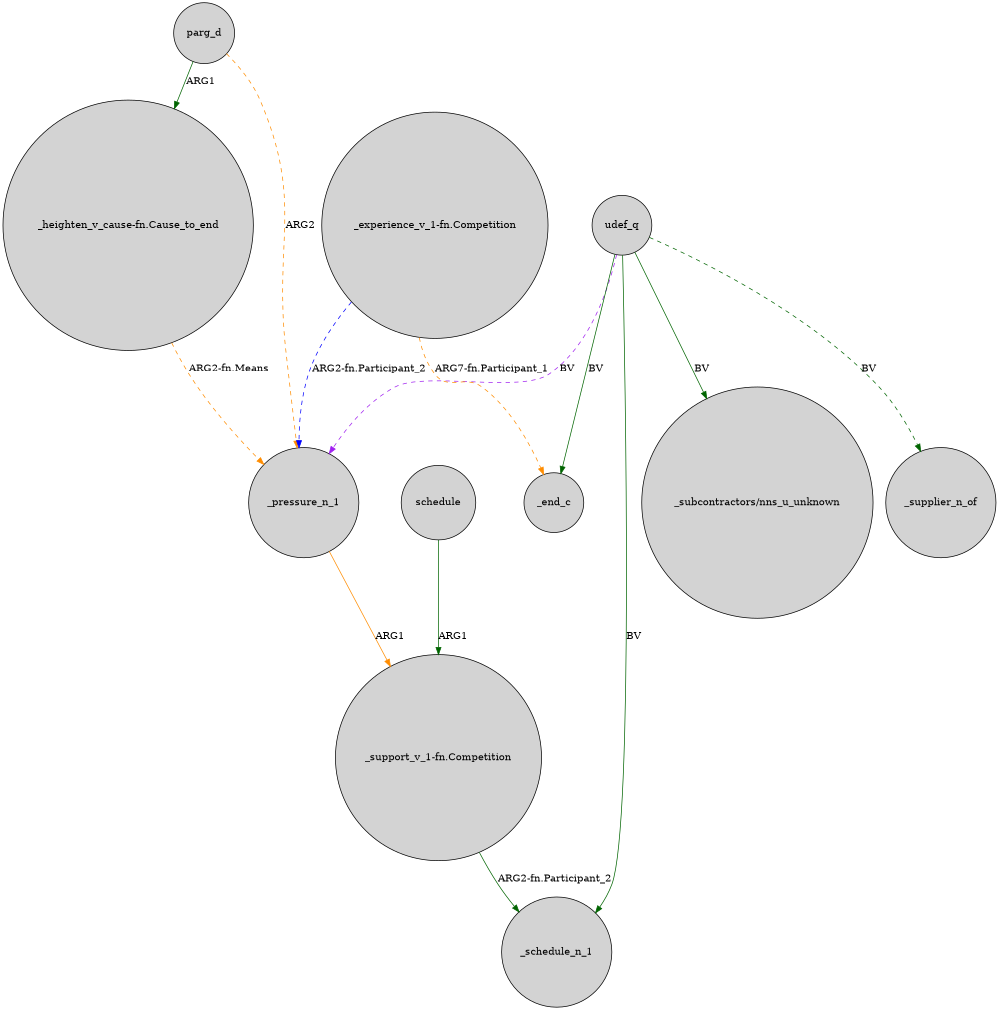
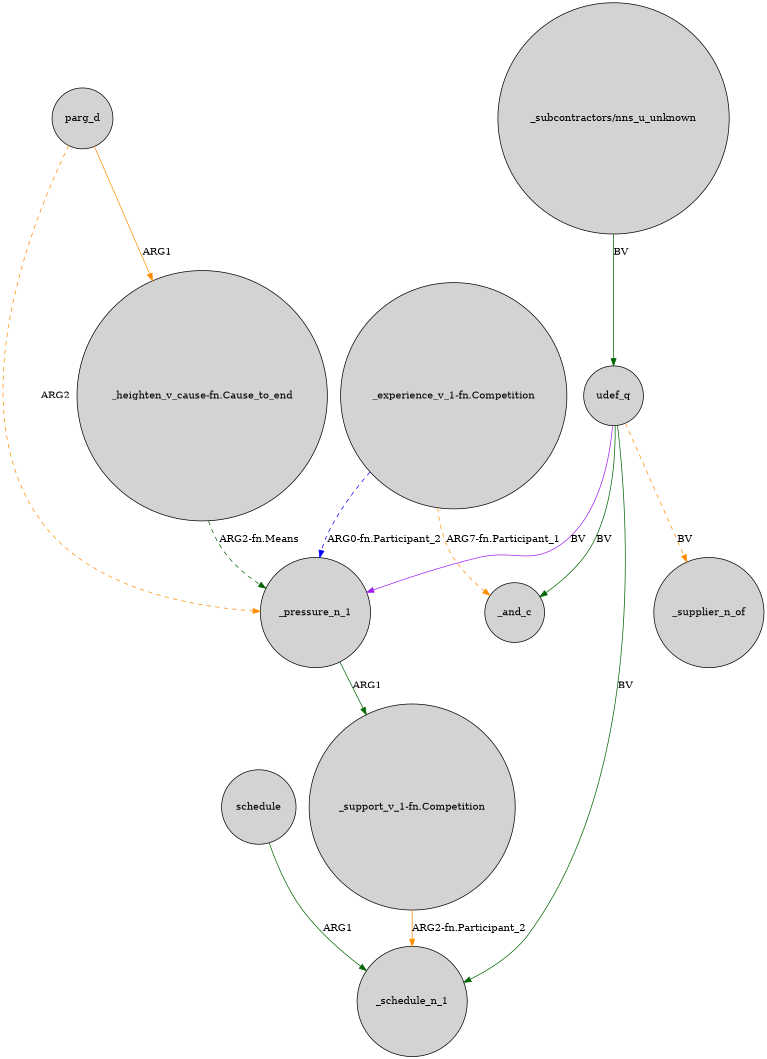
(185, 82) -> (122, 210)
(800, 321) -> (655, 489)
(669, 322) -> (614, 296)
(369, 369) -> (385, 539)
(499, 382) -> (532, 556)
(210, 405) -> (228, 557)
(554, 503) -> (515, 613)
(438, 594) -> (304, 912)
(358, 606) -> (351, 685)
(495, 880) -> (412, 925)
